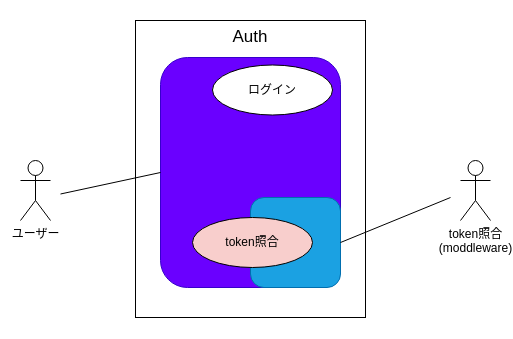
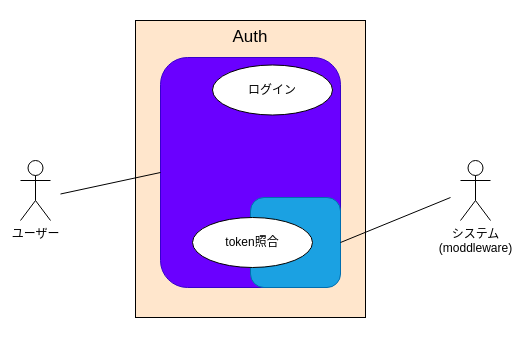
(251, 38) -> (251, 38)
(476, 242) -> (476, 242)
(253, 243) -> (253, 243)
